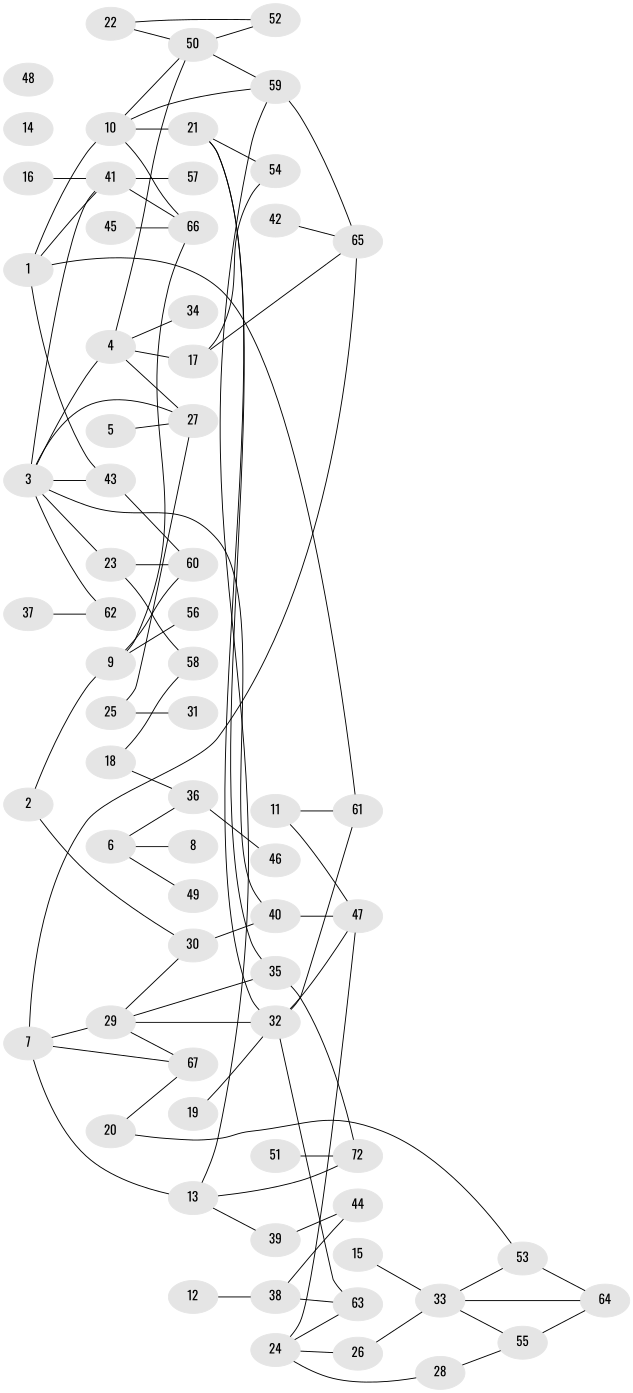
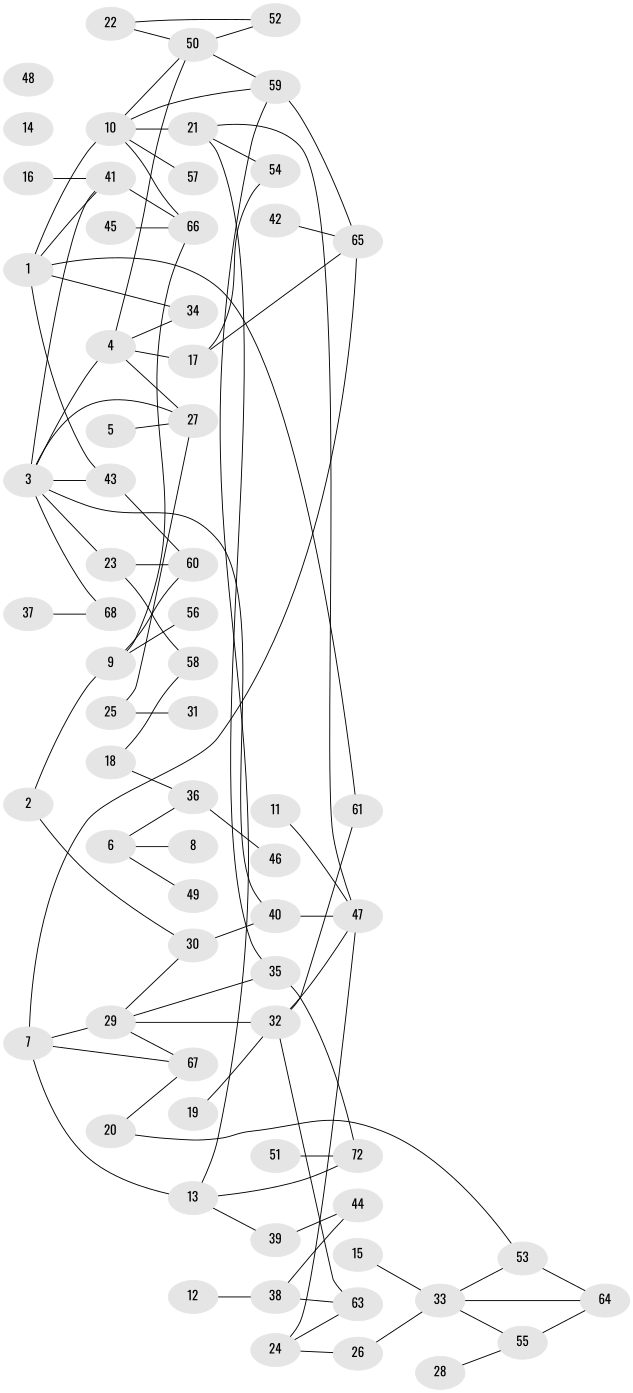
(159, 178) -> (150, 152)
none -> (111, 291)
(111, 614) -> (111, 614)
(225, 795) -> (331, 500)
(317, 811) -> none
(353, 1381) -> none
